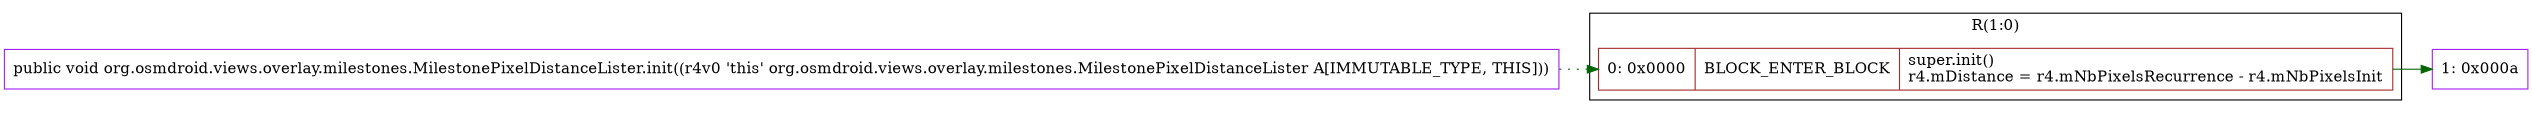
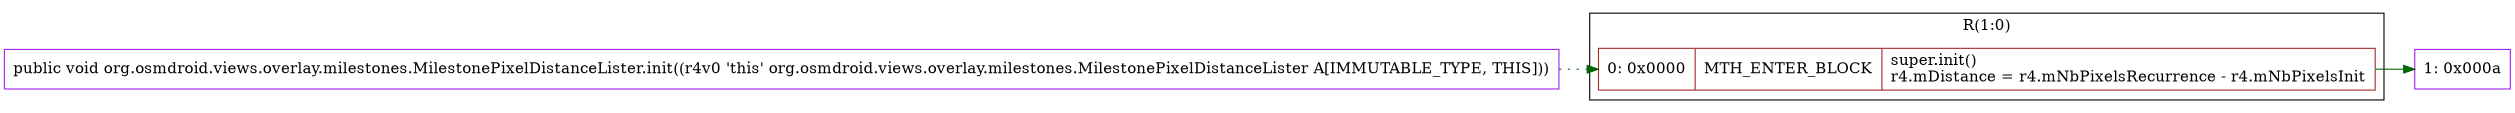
(1797, 69) -> (1789, 69)
